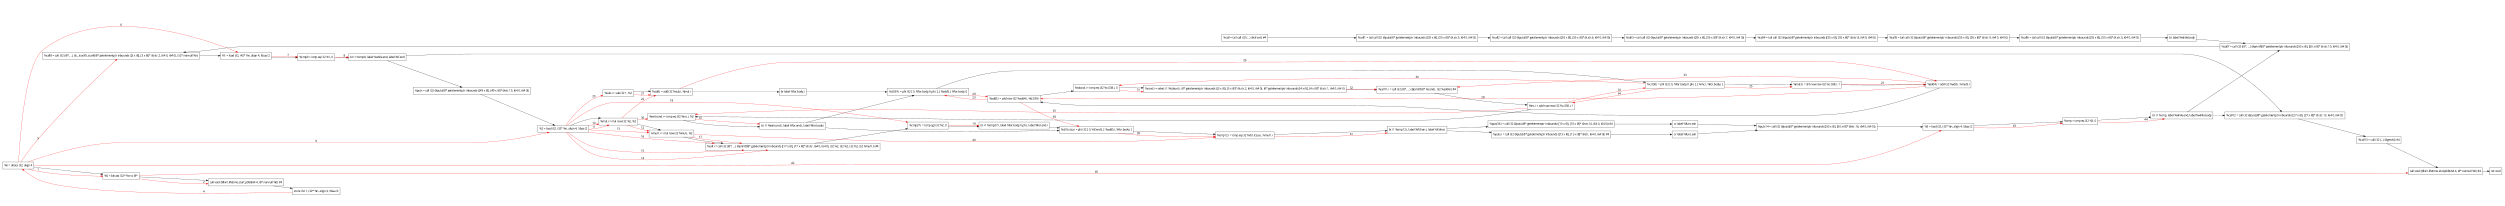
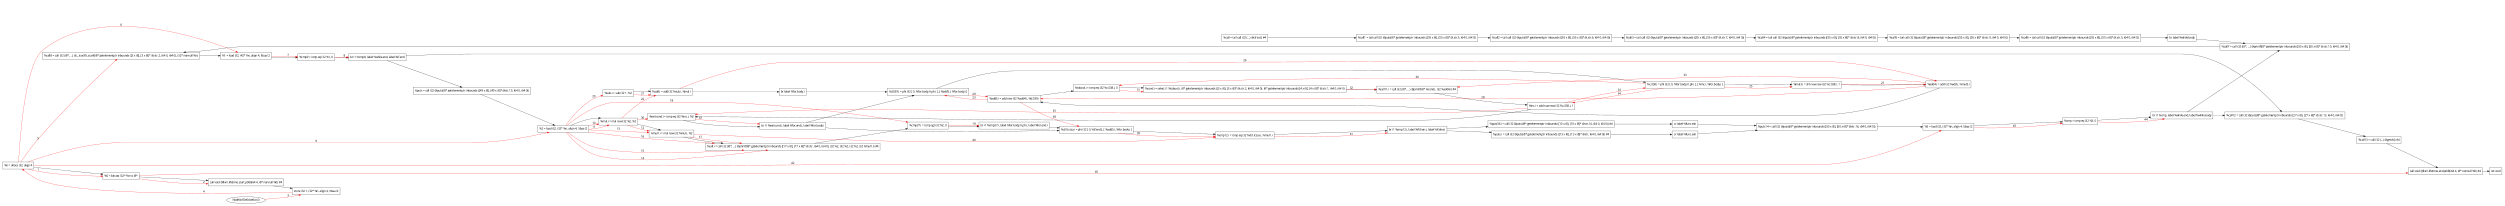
none -> (246, 200)
